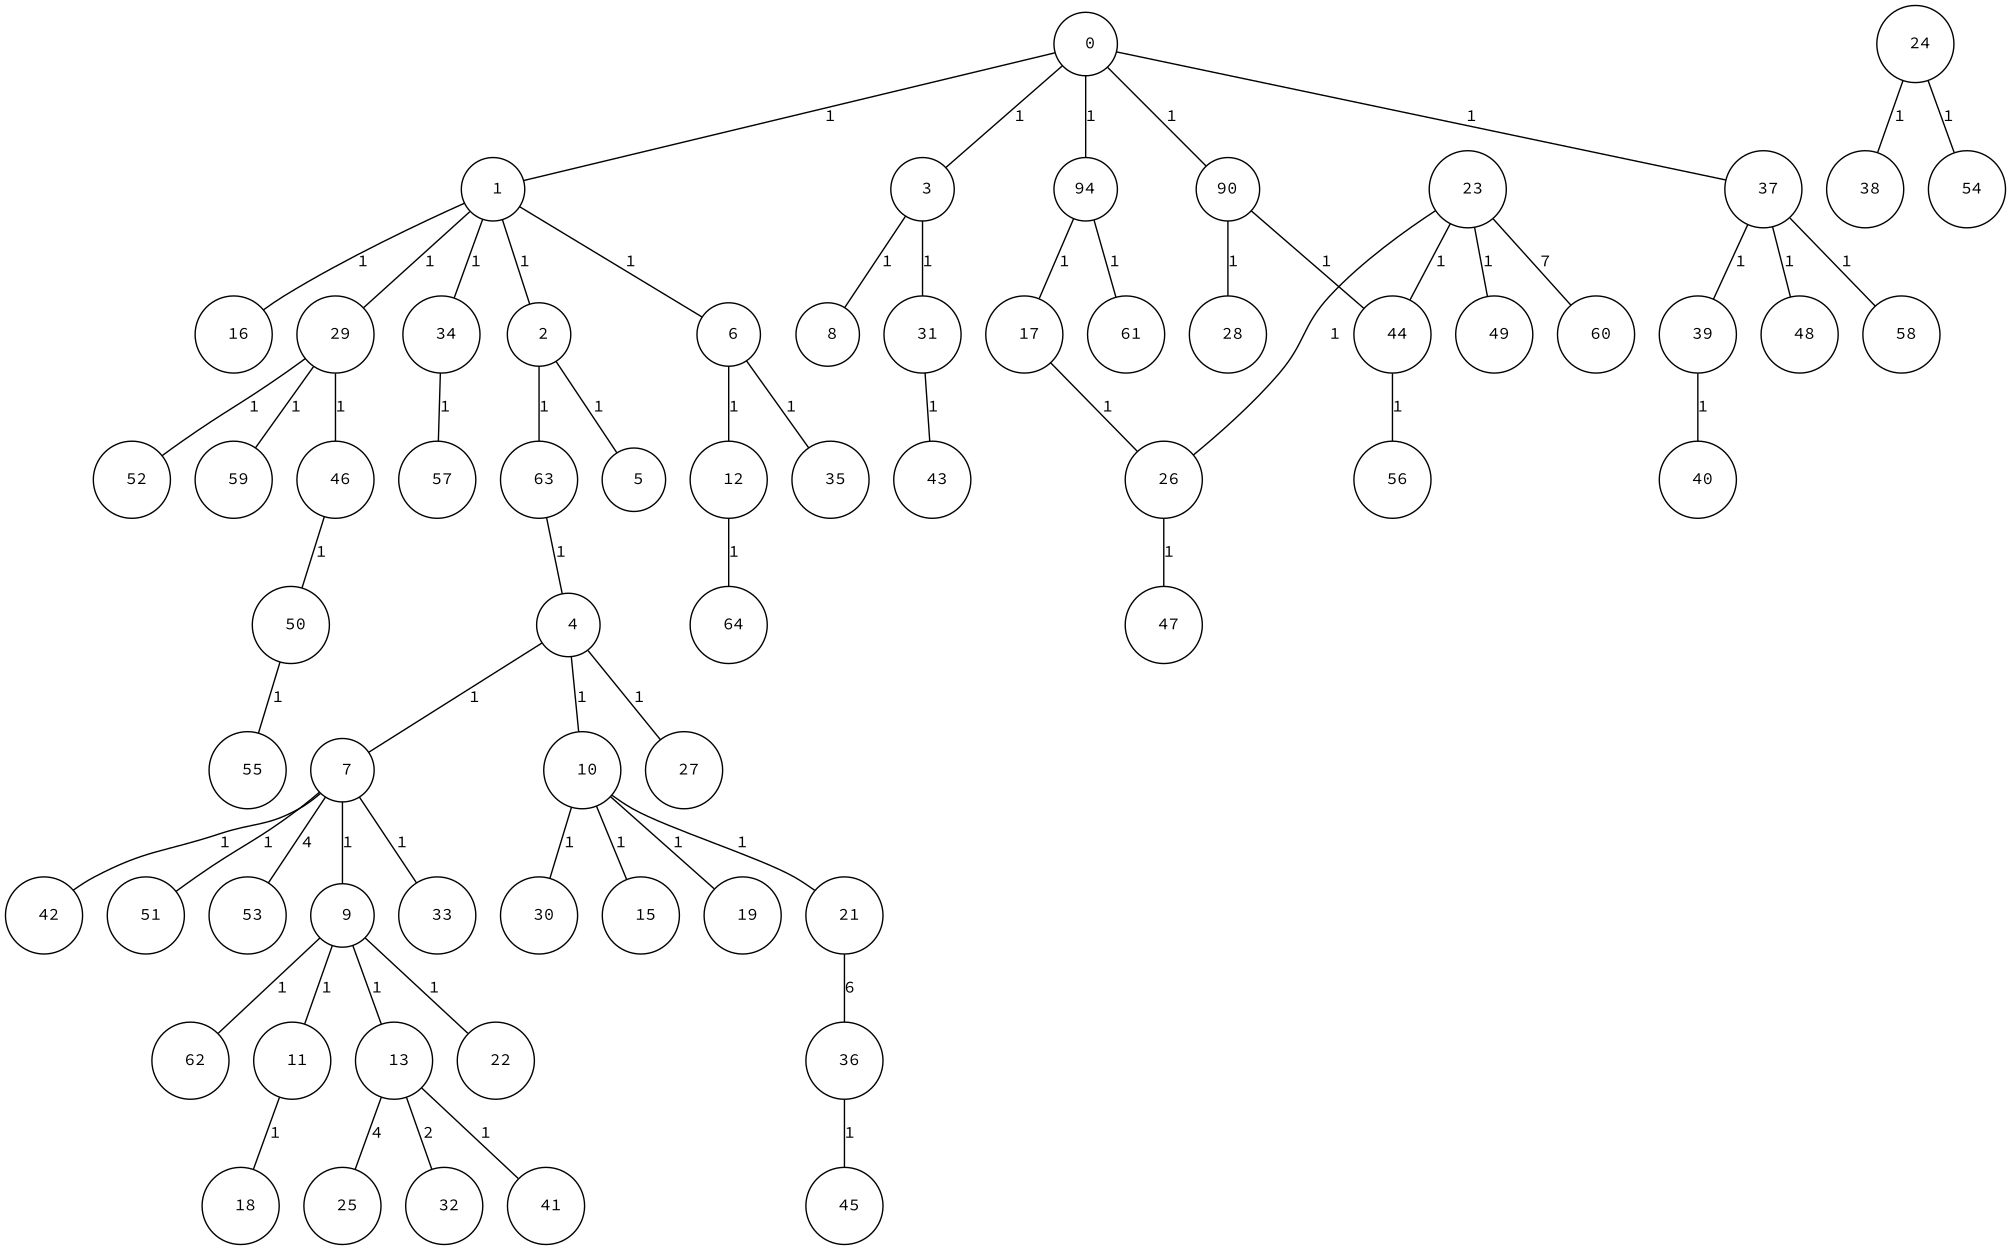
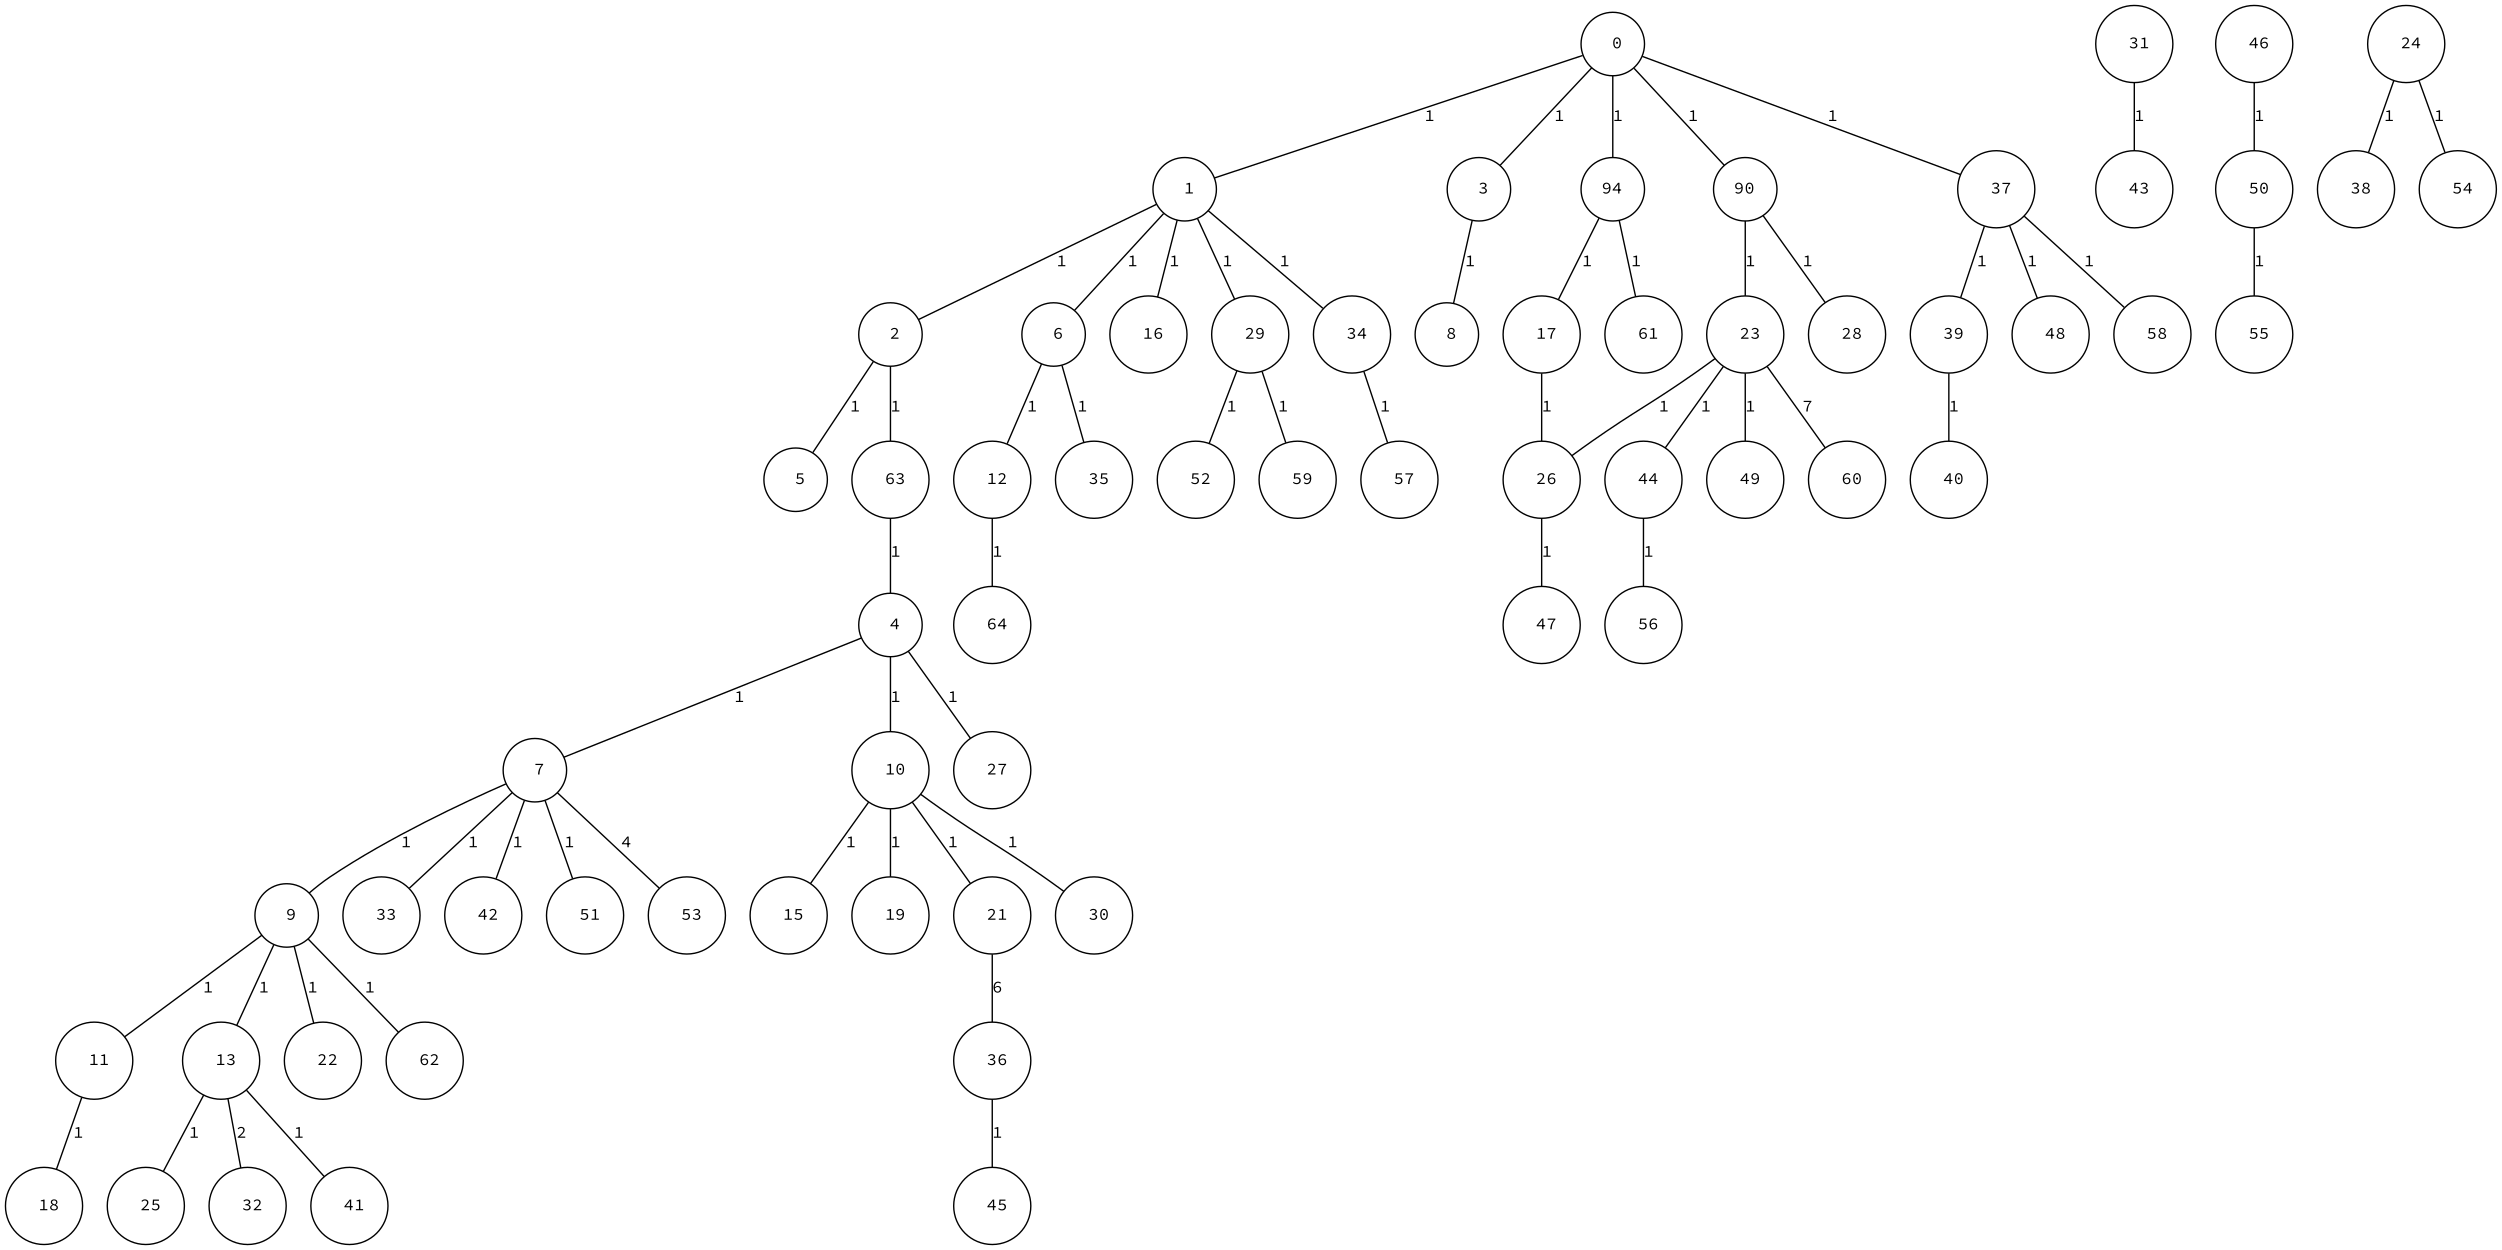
(923, 258) -> none
(1307, 260) -> (1745, 258)
(335, 407) -> none
(377, 1133) -> (195, 1133)
